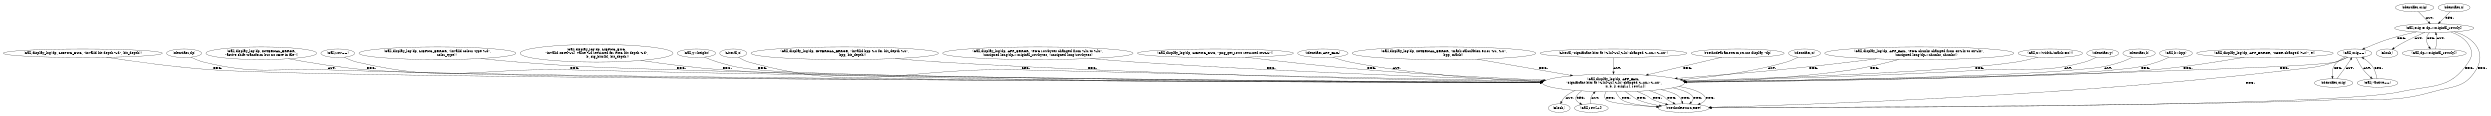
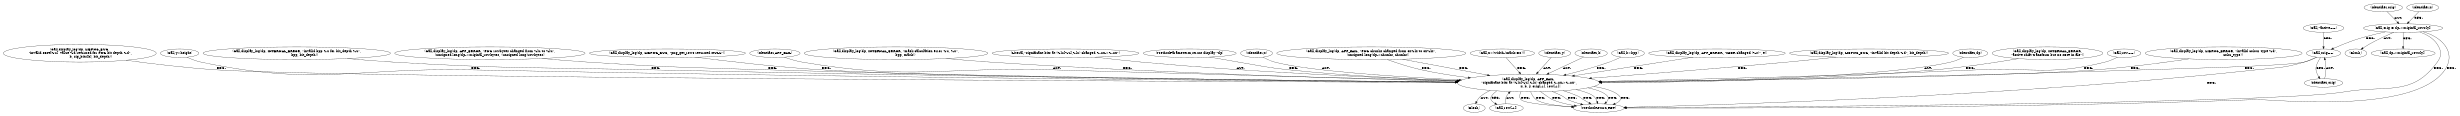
(2437, 42) -> none
(733, 53) -> none
(2362, 68) -> none
